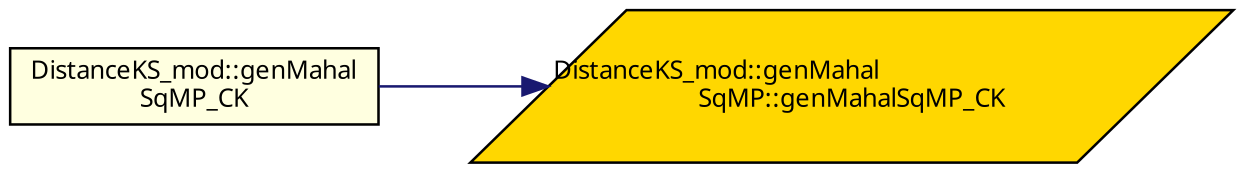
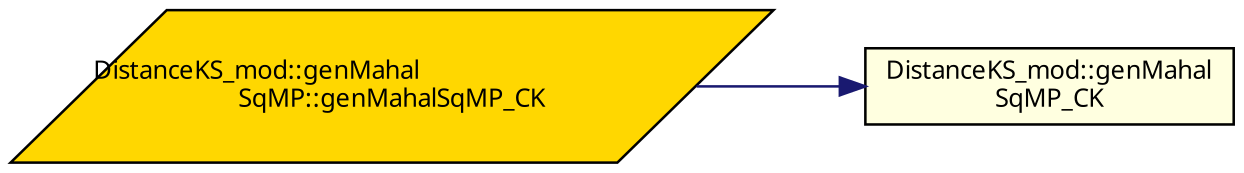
(450, 86) -> (768, 86)
